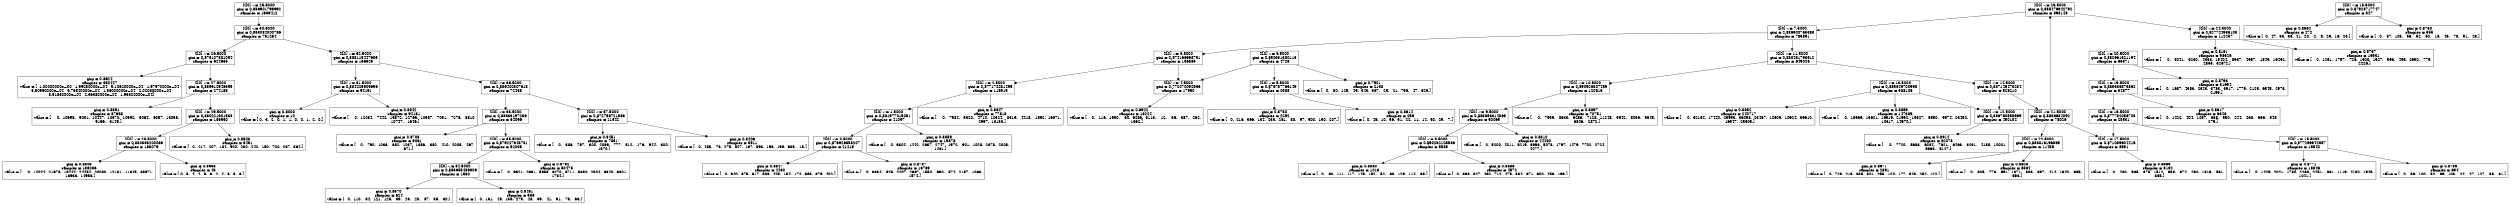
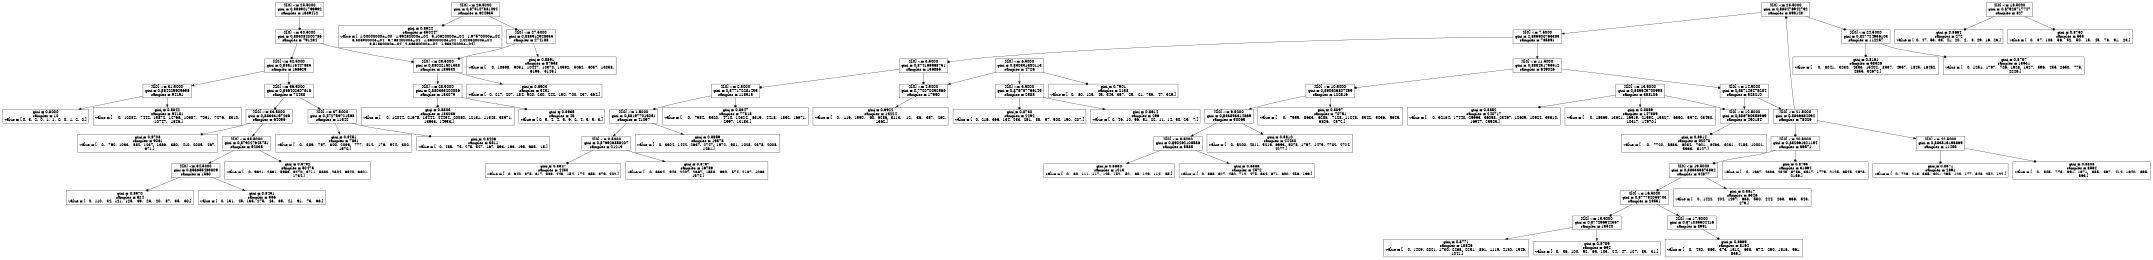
(236, 45) -> (366, 54)
(2081, 129) -> (1795, 129)
(2204, 135) -> (1622, 210)
